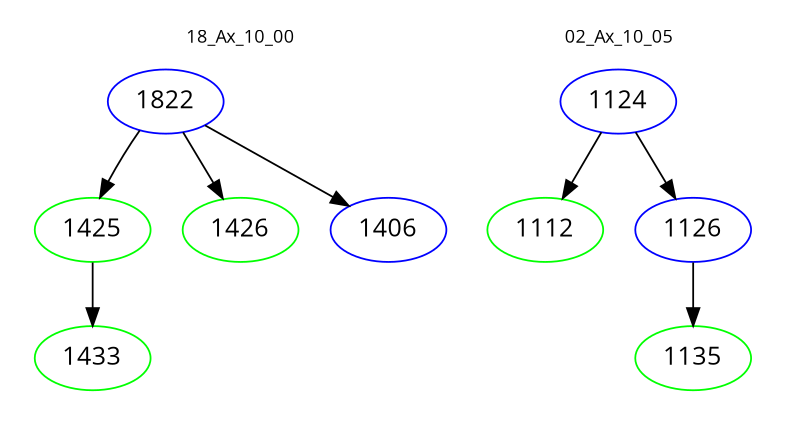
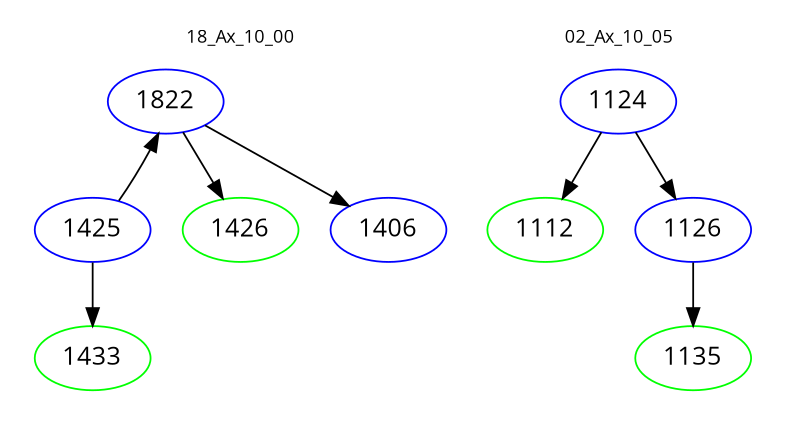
(123, 155) -> (135, 176)
(93, 230) -> (93, 230)
